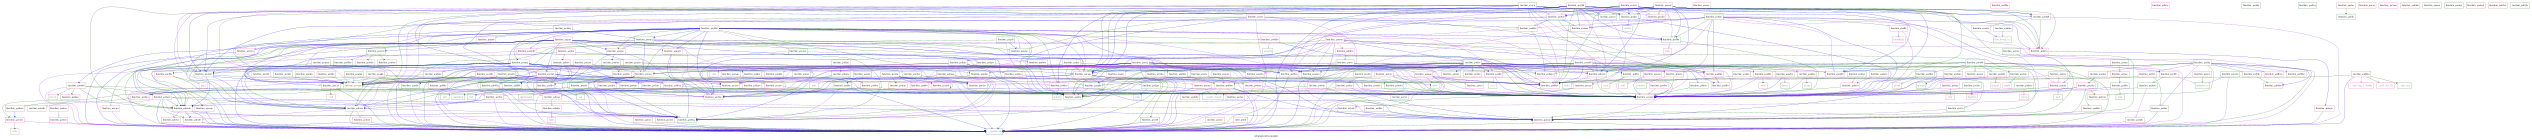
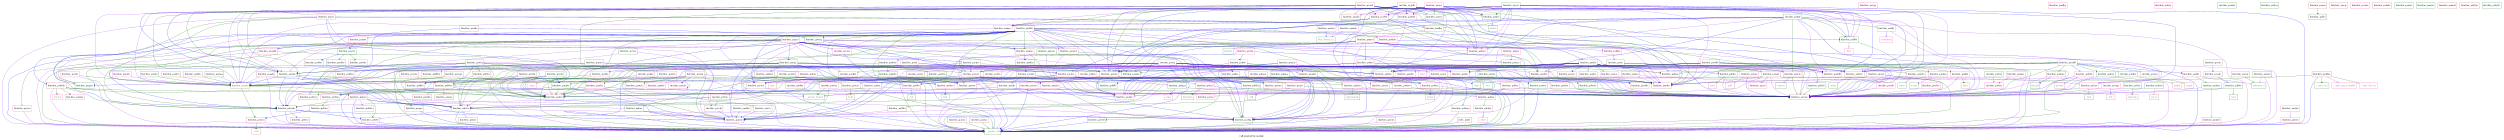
(381, 57) -> (331, 57)
(841, 68) -> (1511, 58)
(1429, 79) -> (1776, 90)
(1105, 80) -> (558, 80)
none -> (1069, 84)
(410, 86) -> none
none -> (1886, 86)
